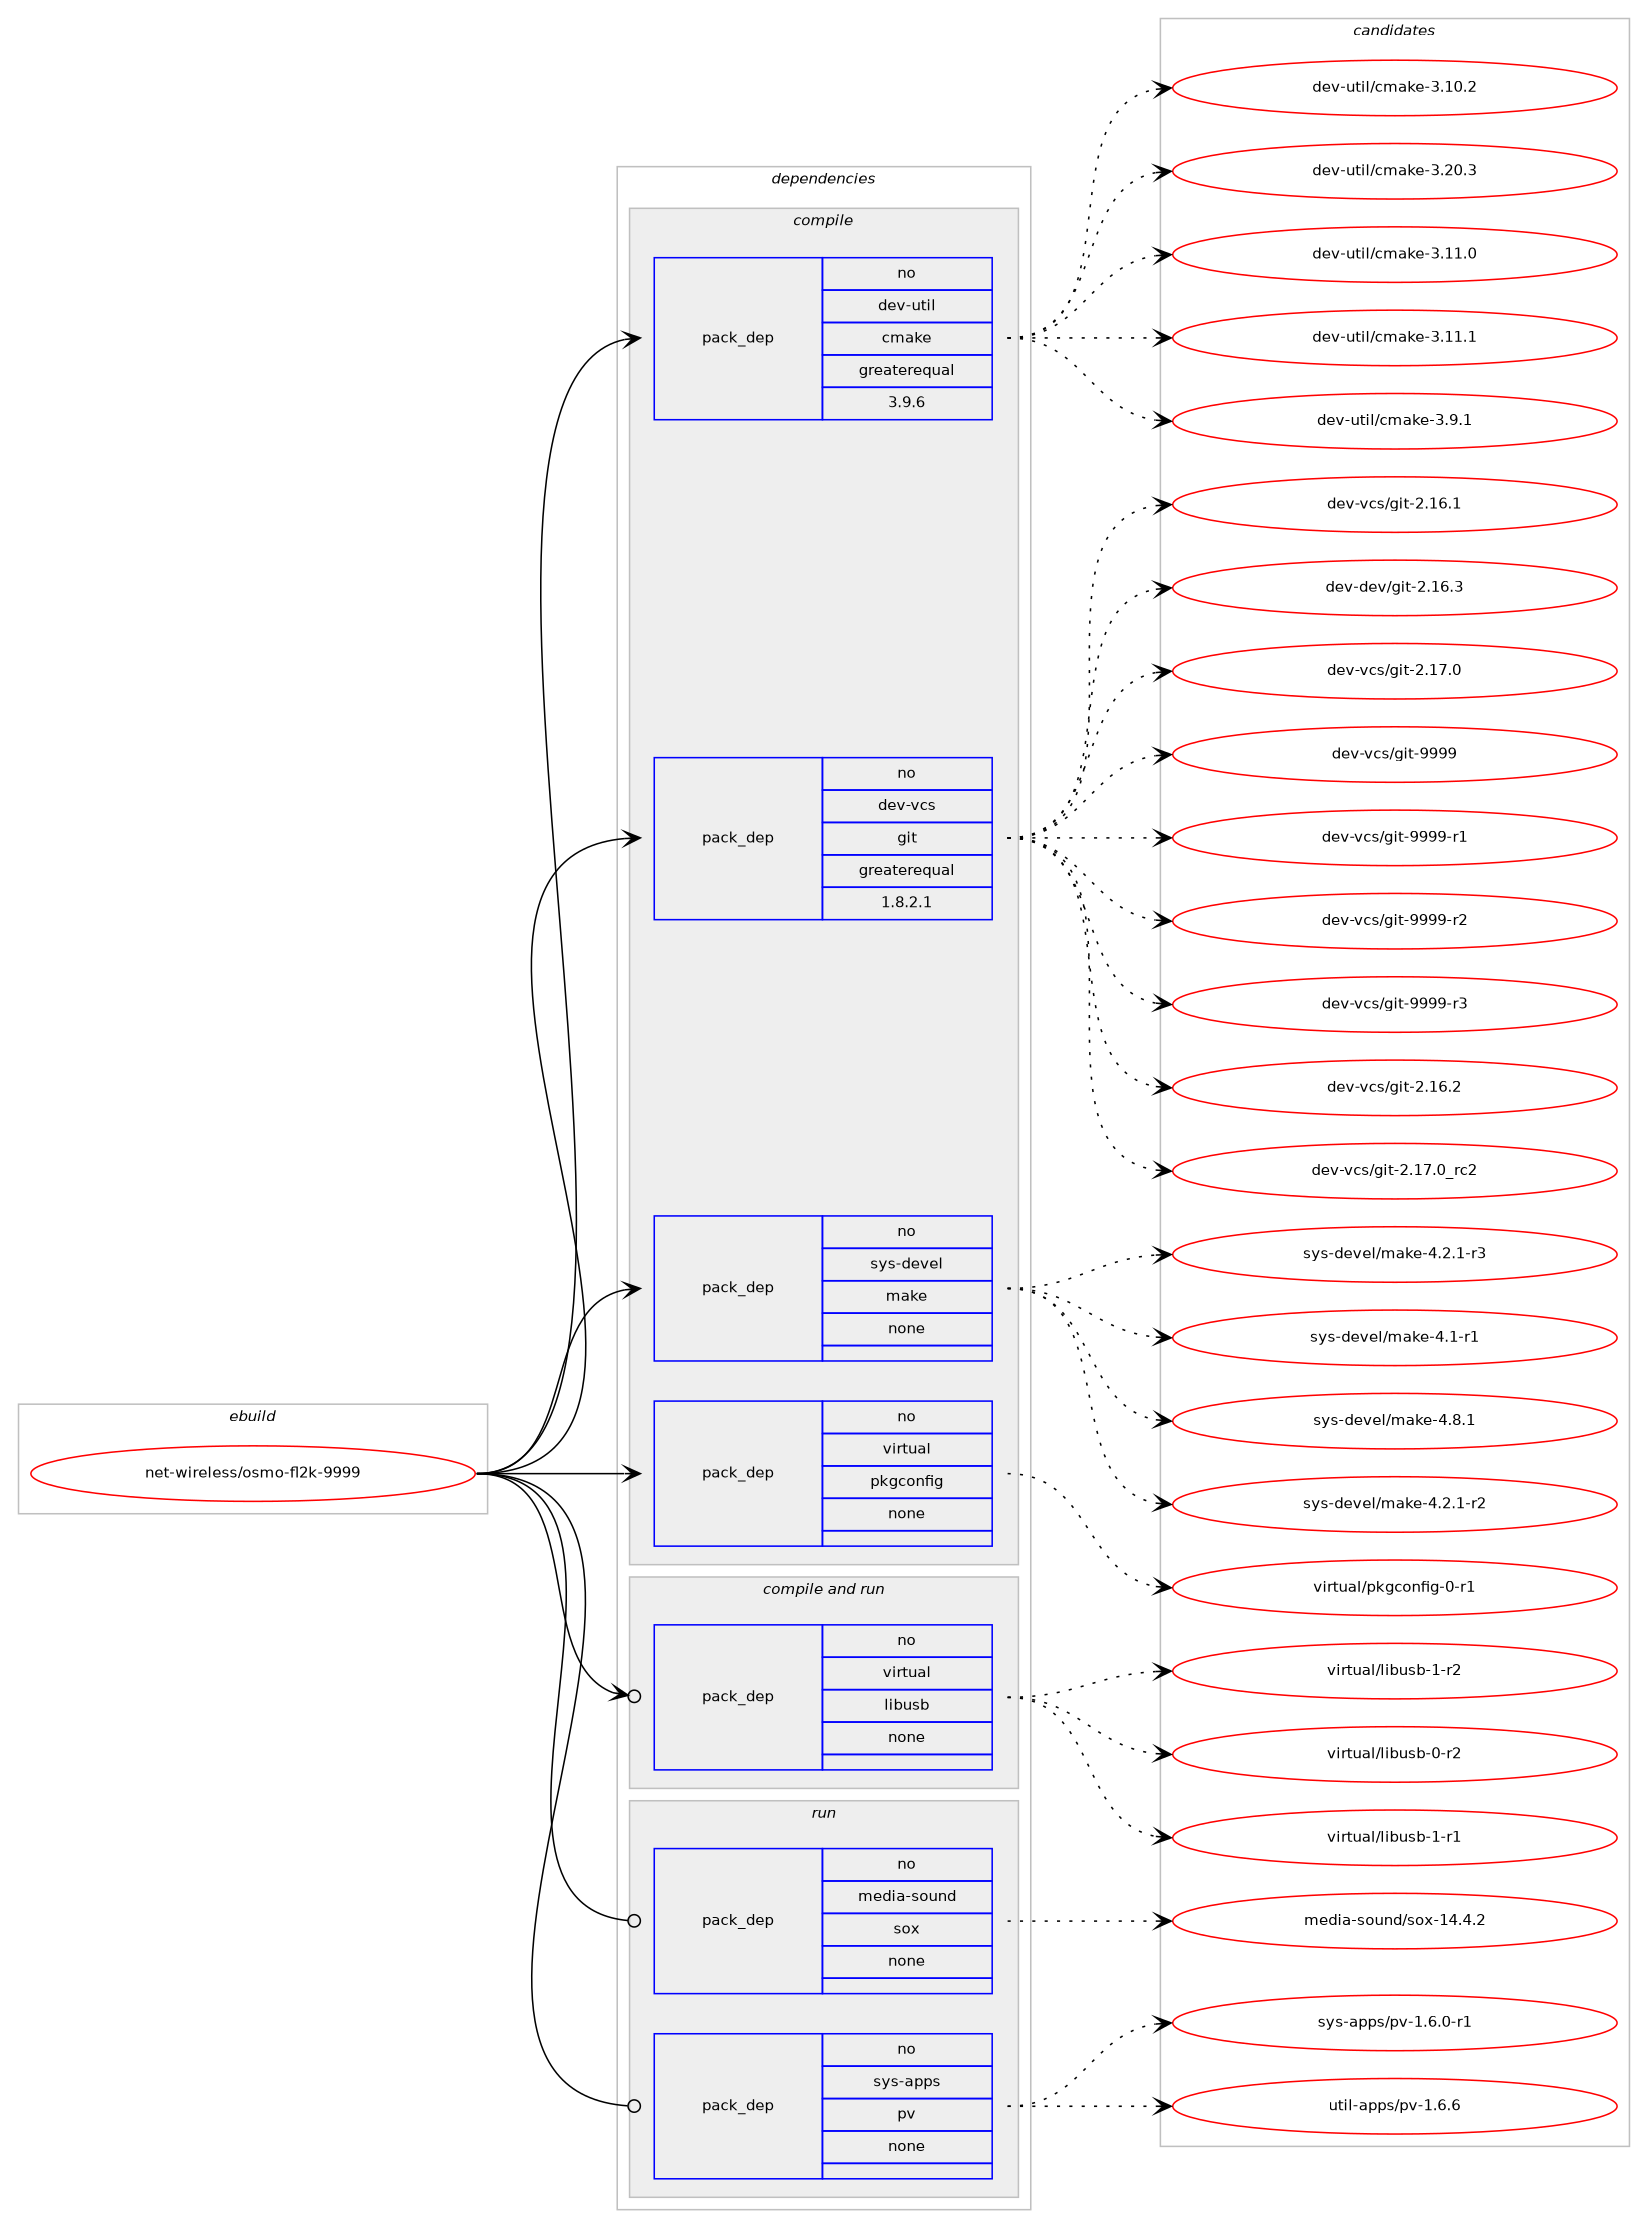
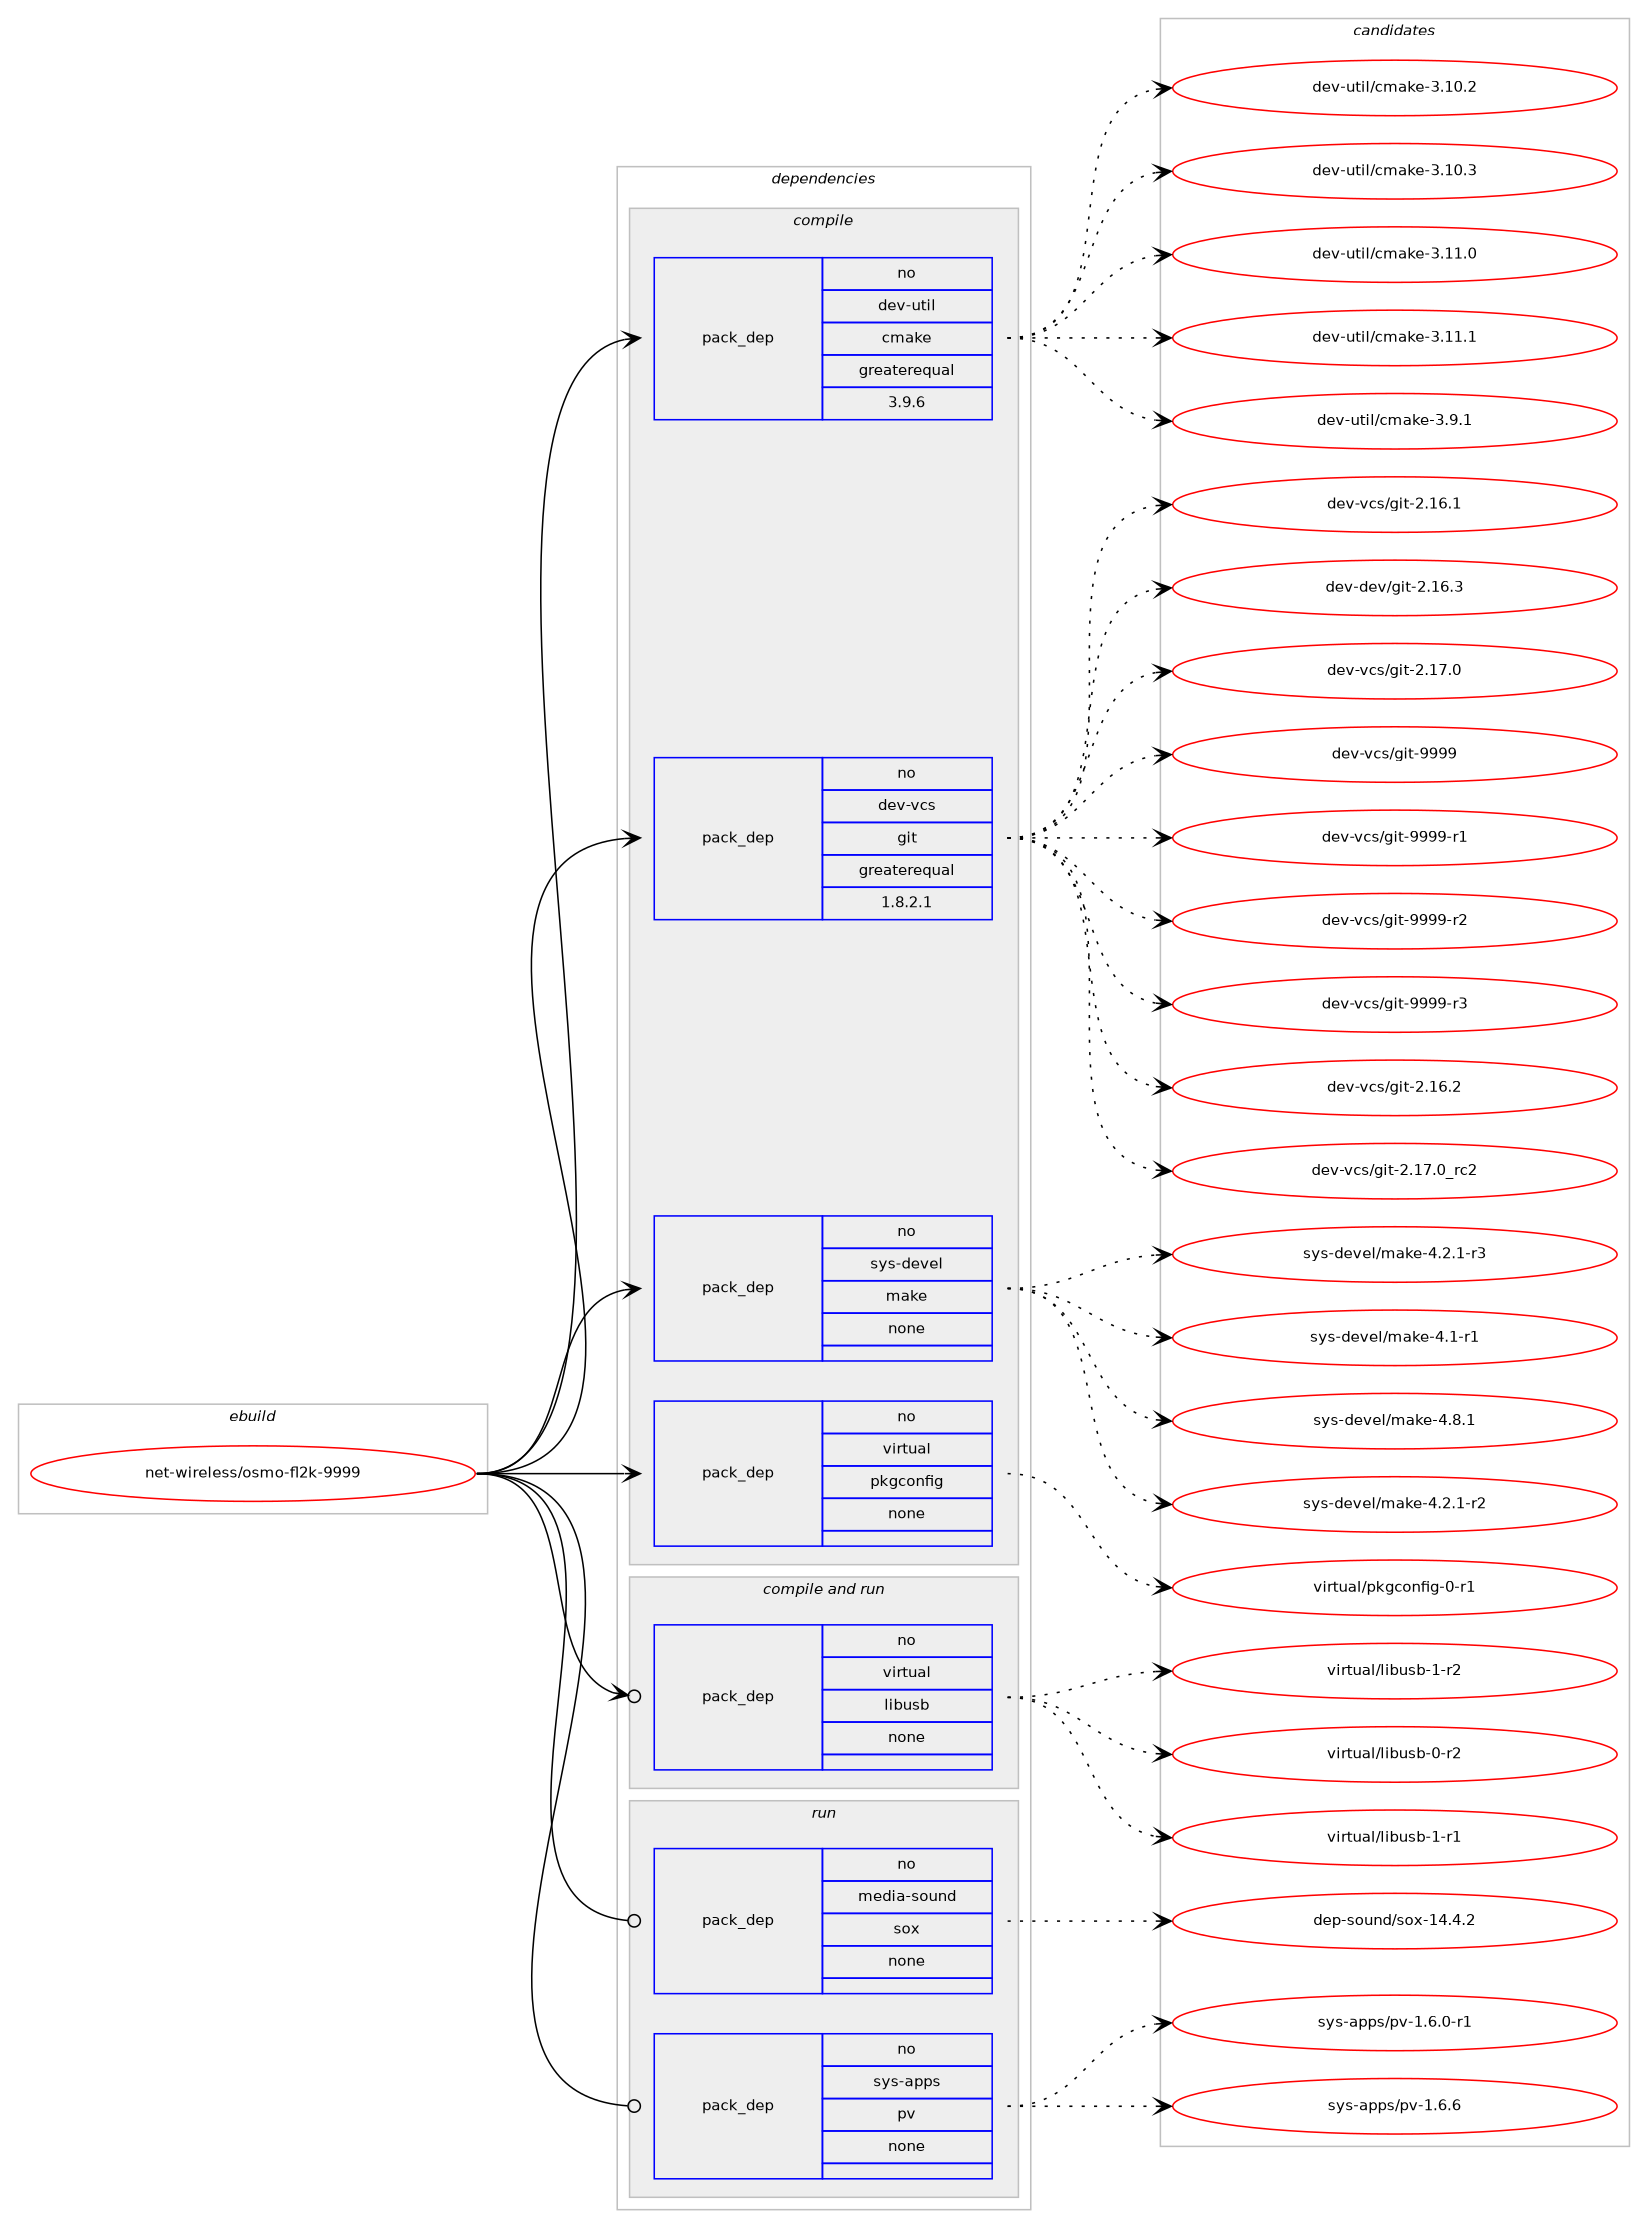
(1395, 171) -> (1395, 171)
(1395, 1921) -> (1395, 1921)
(1395, 2106) -> (1395, 2106)
